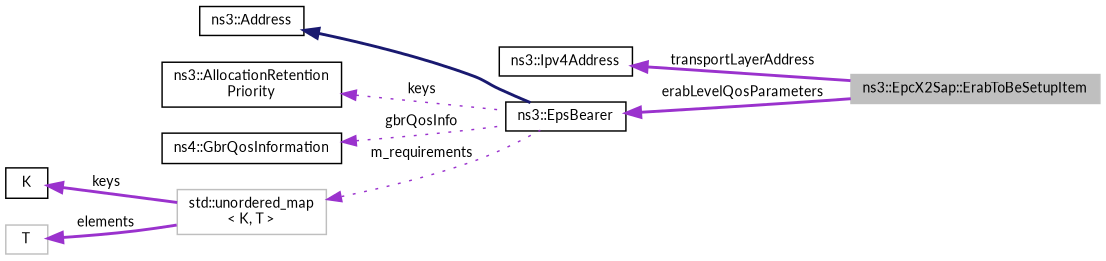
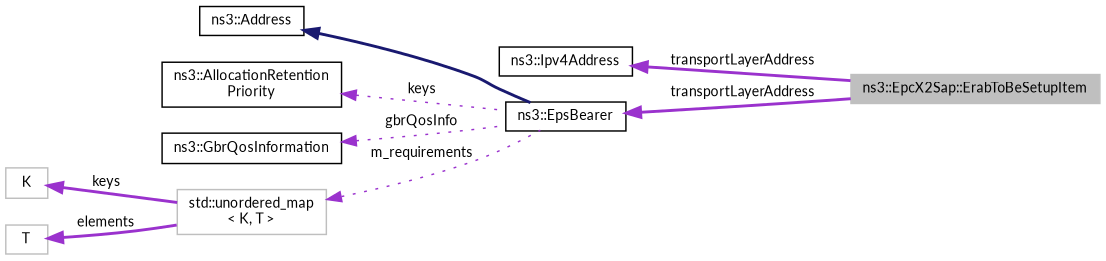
(742, 93) -> (742, 93)
(252, 148) -> (252, 148)
(27, 183) -> (27, 183)
